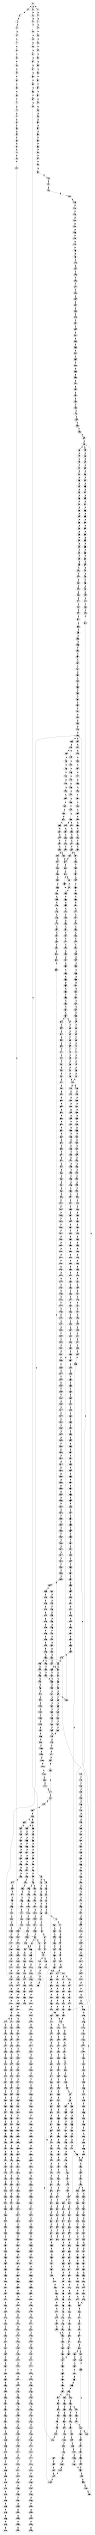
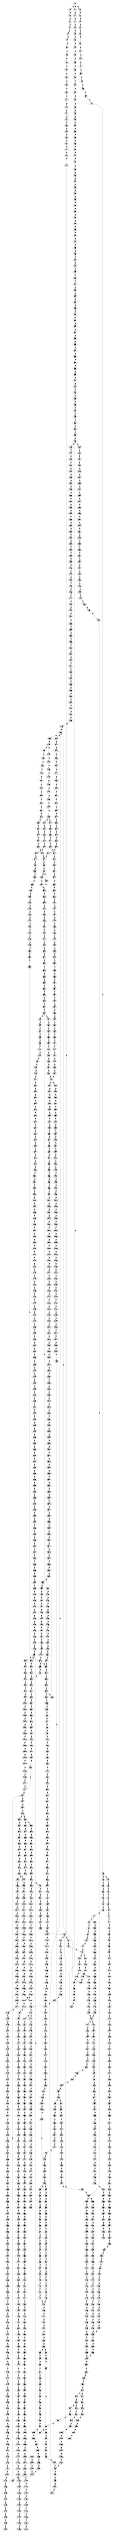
(55, 1733) -> (47, 1730)
